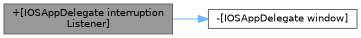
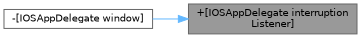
(185, 19) -> (165, 19)
